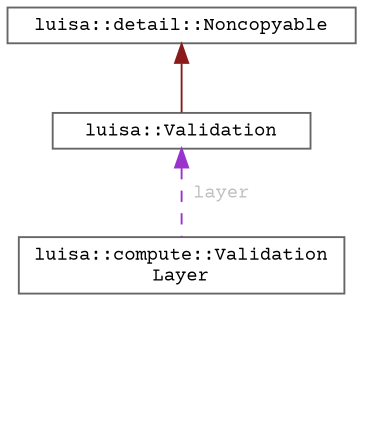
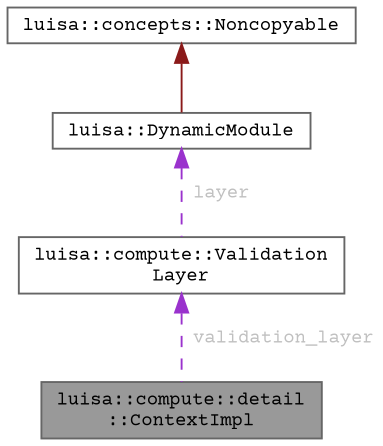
(182, 25) -> (182, 25)
(182, 131) -> (182, 131)
none -> (182, 410)
